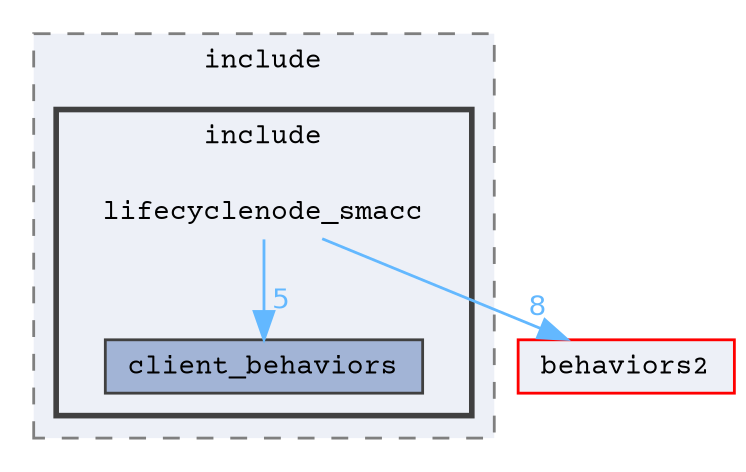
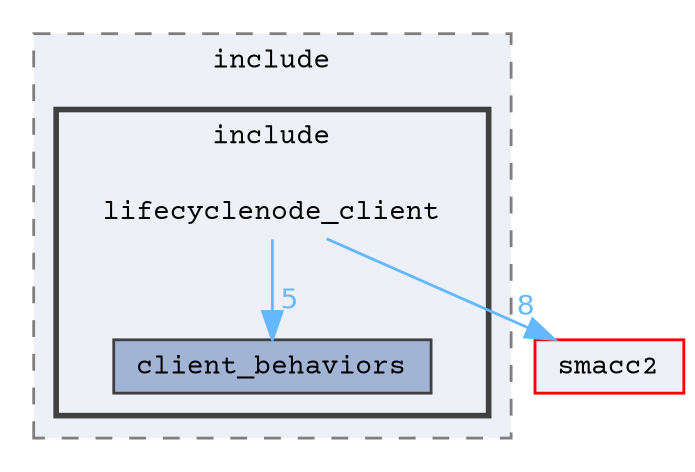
(264, 212) -> (272, 212)
(626, 366) -> (609, 366)
